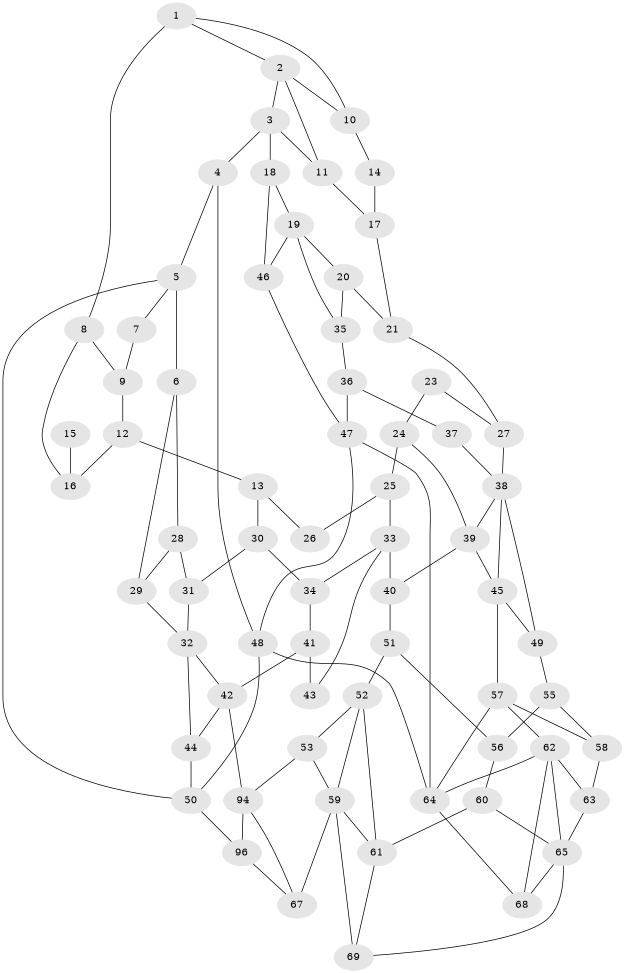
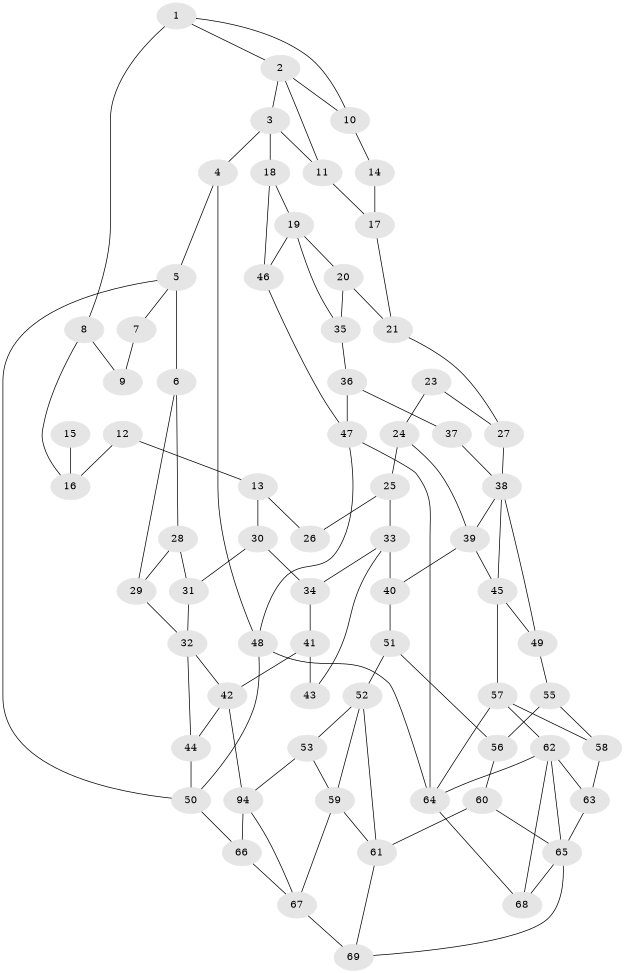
(123, 408) -> none
(242, 853) -> (242, 853)
(344, 879) -> (325, 931)
